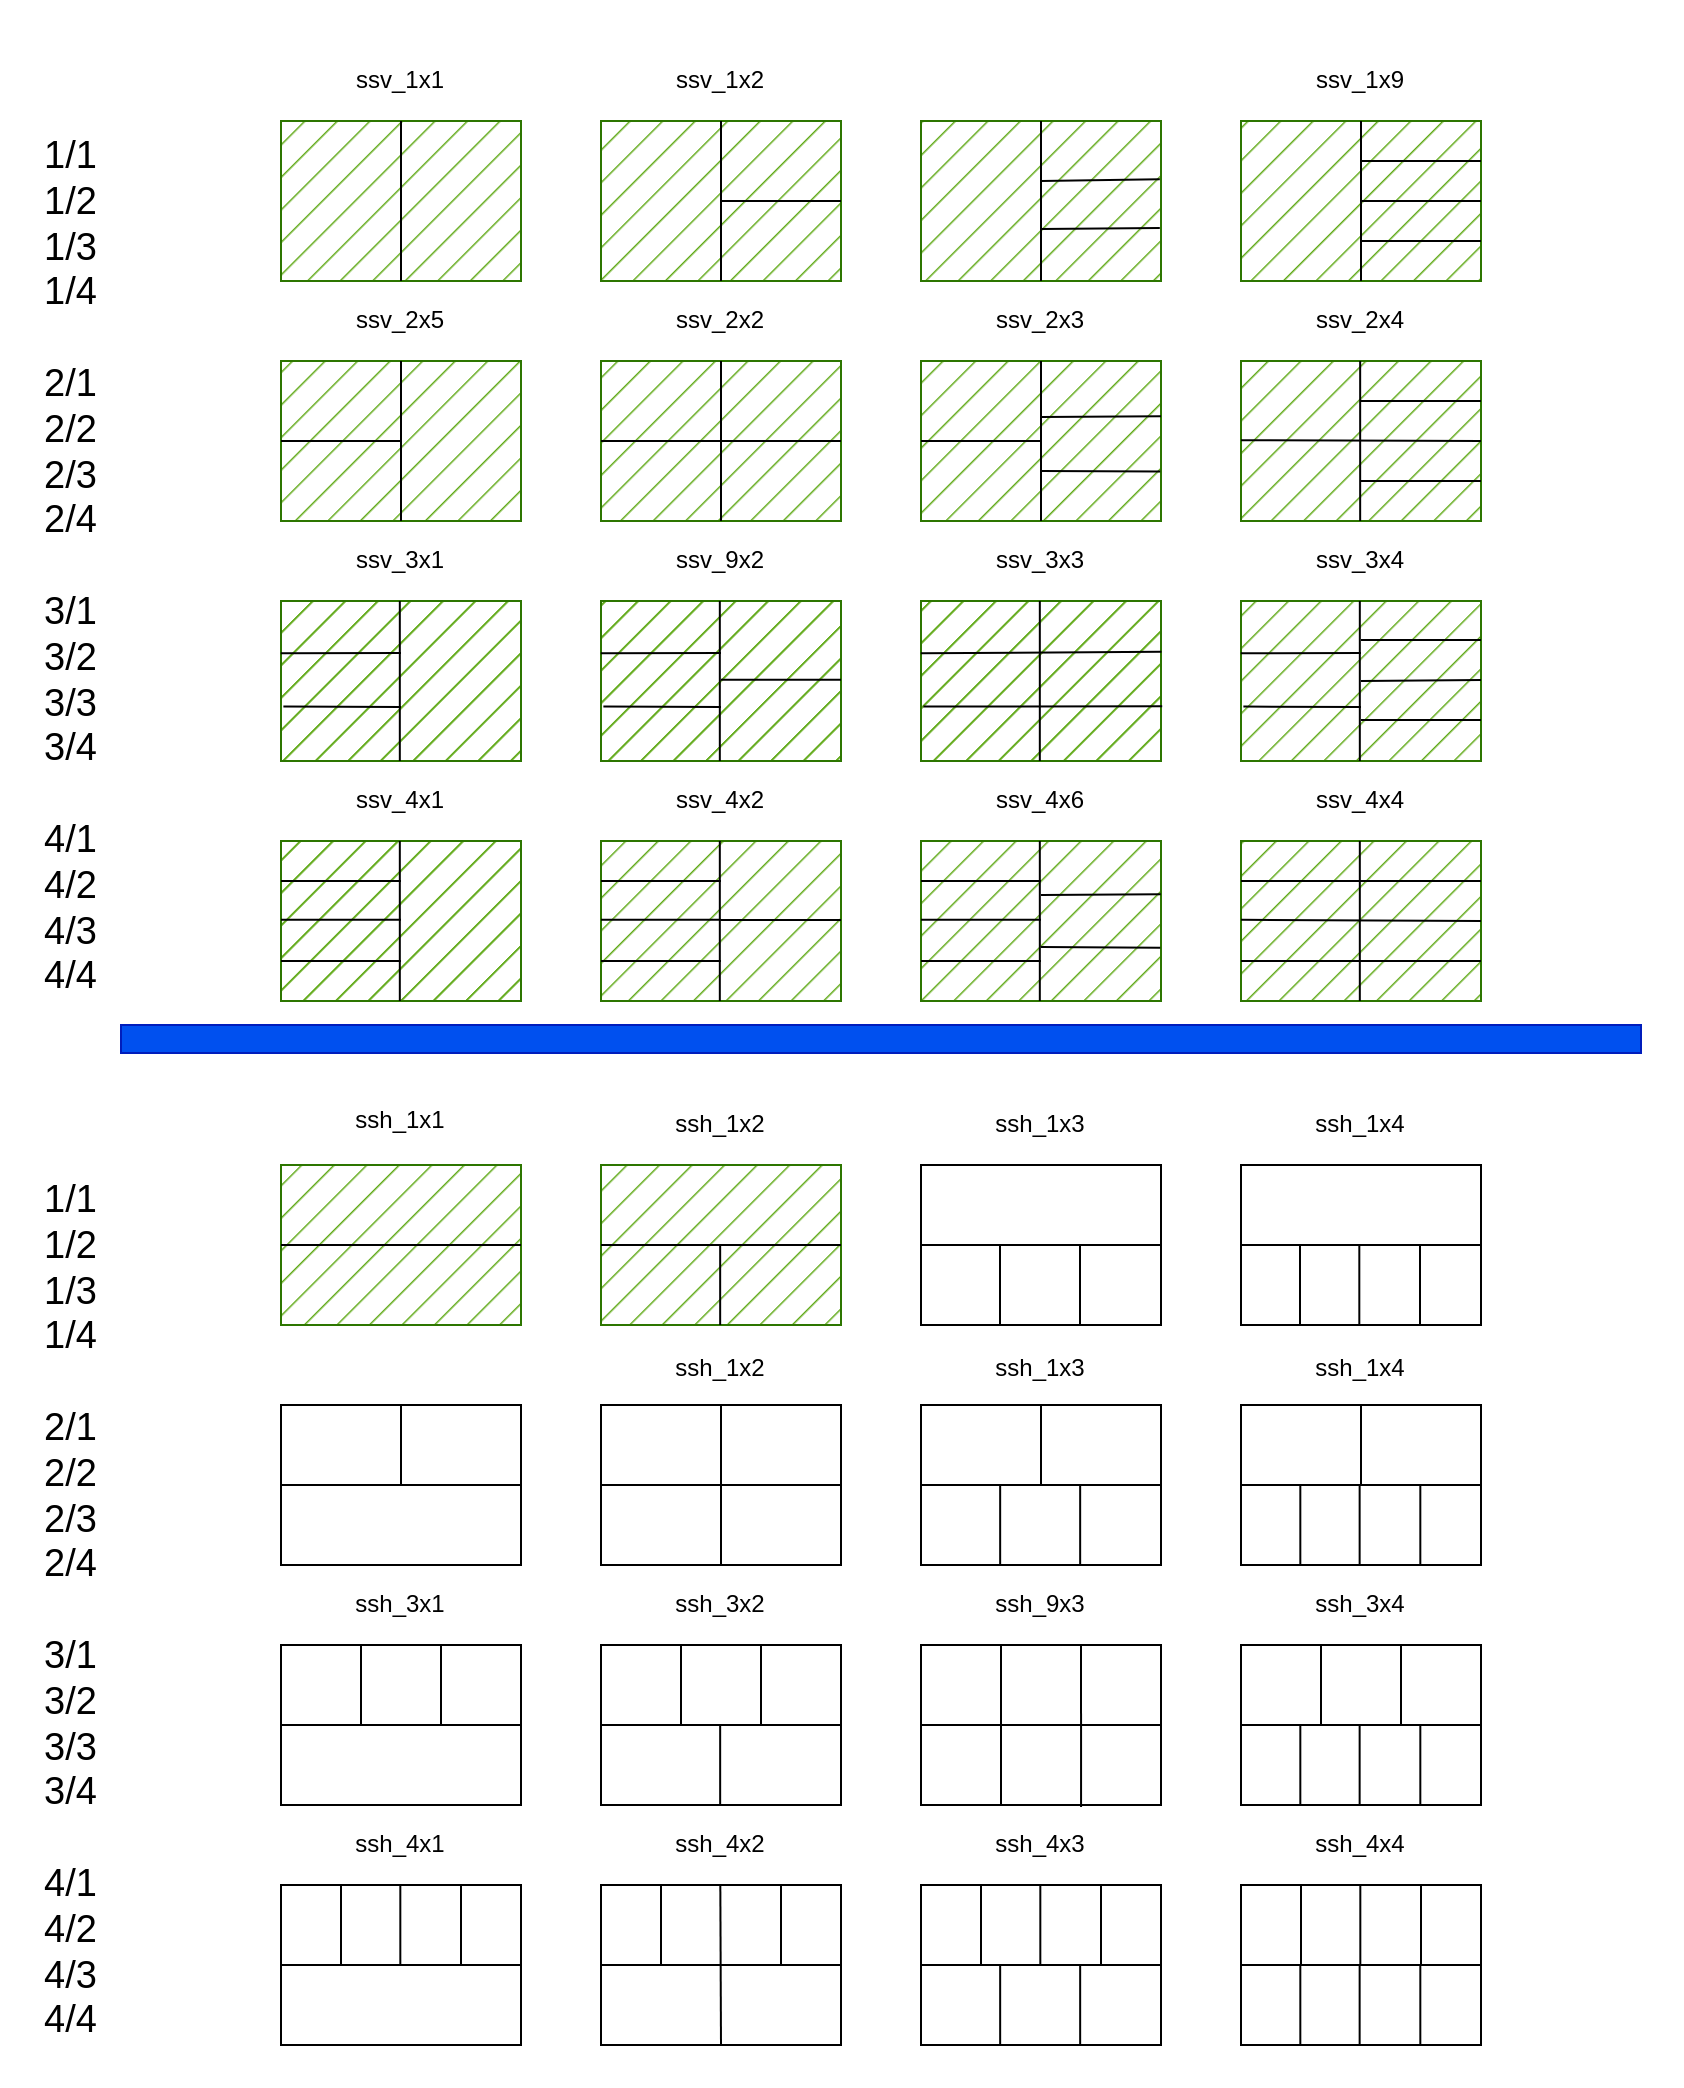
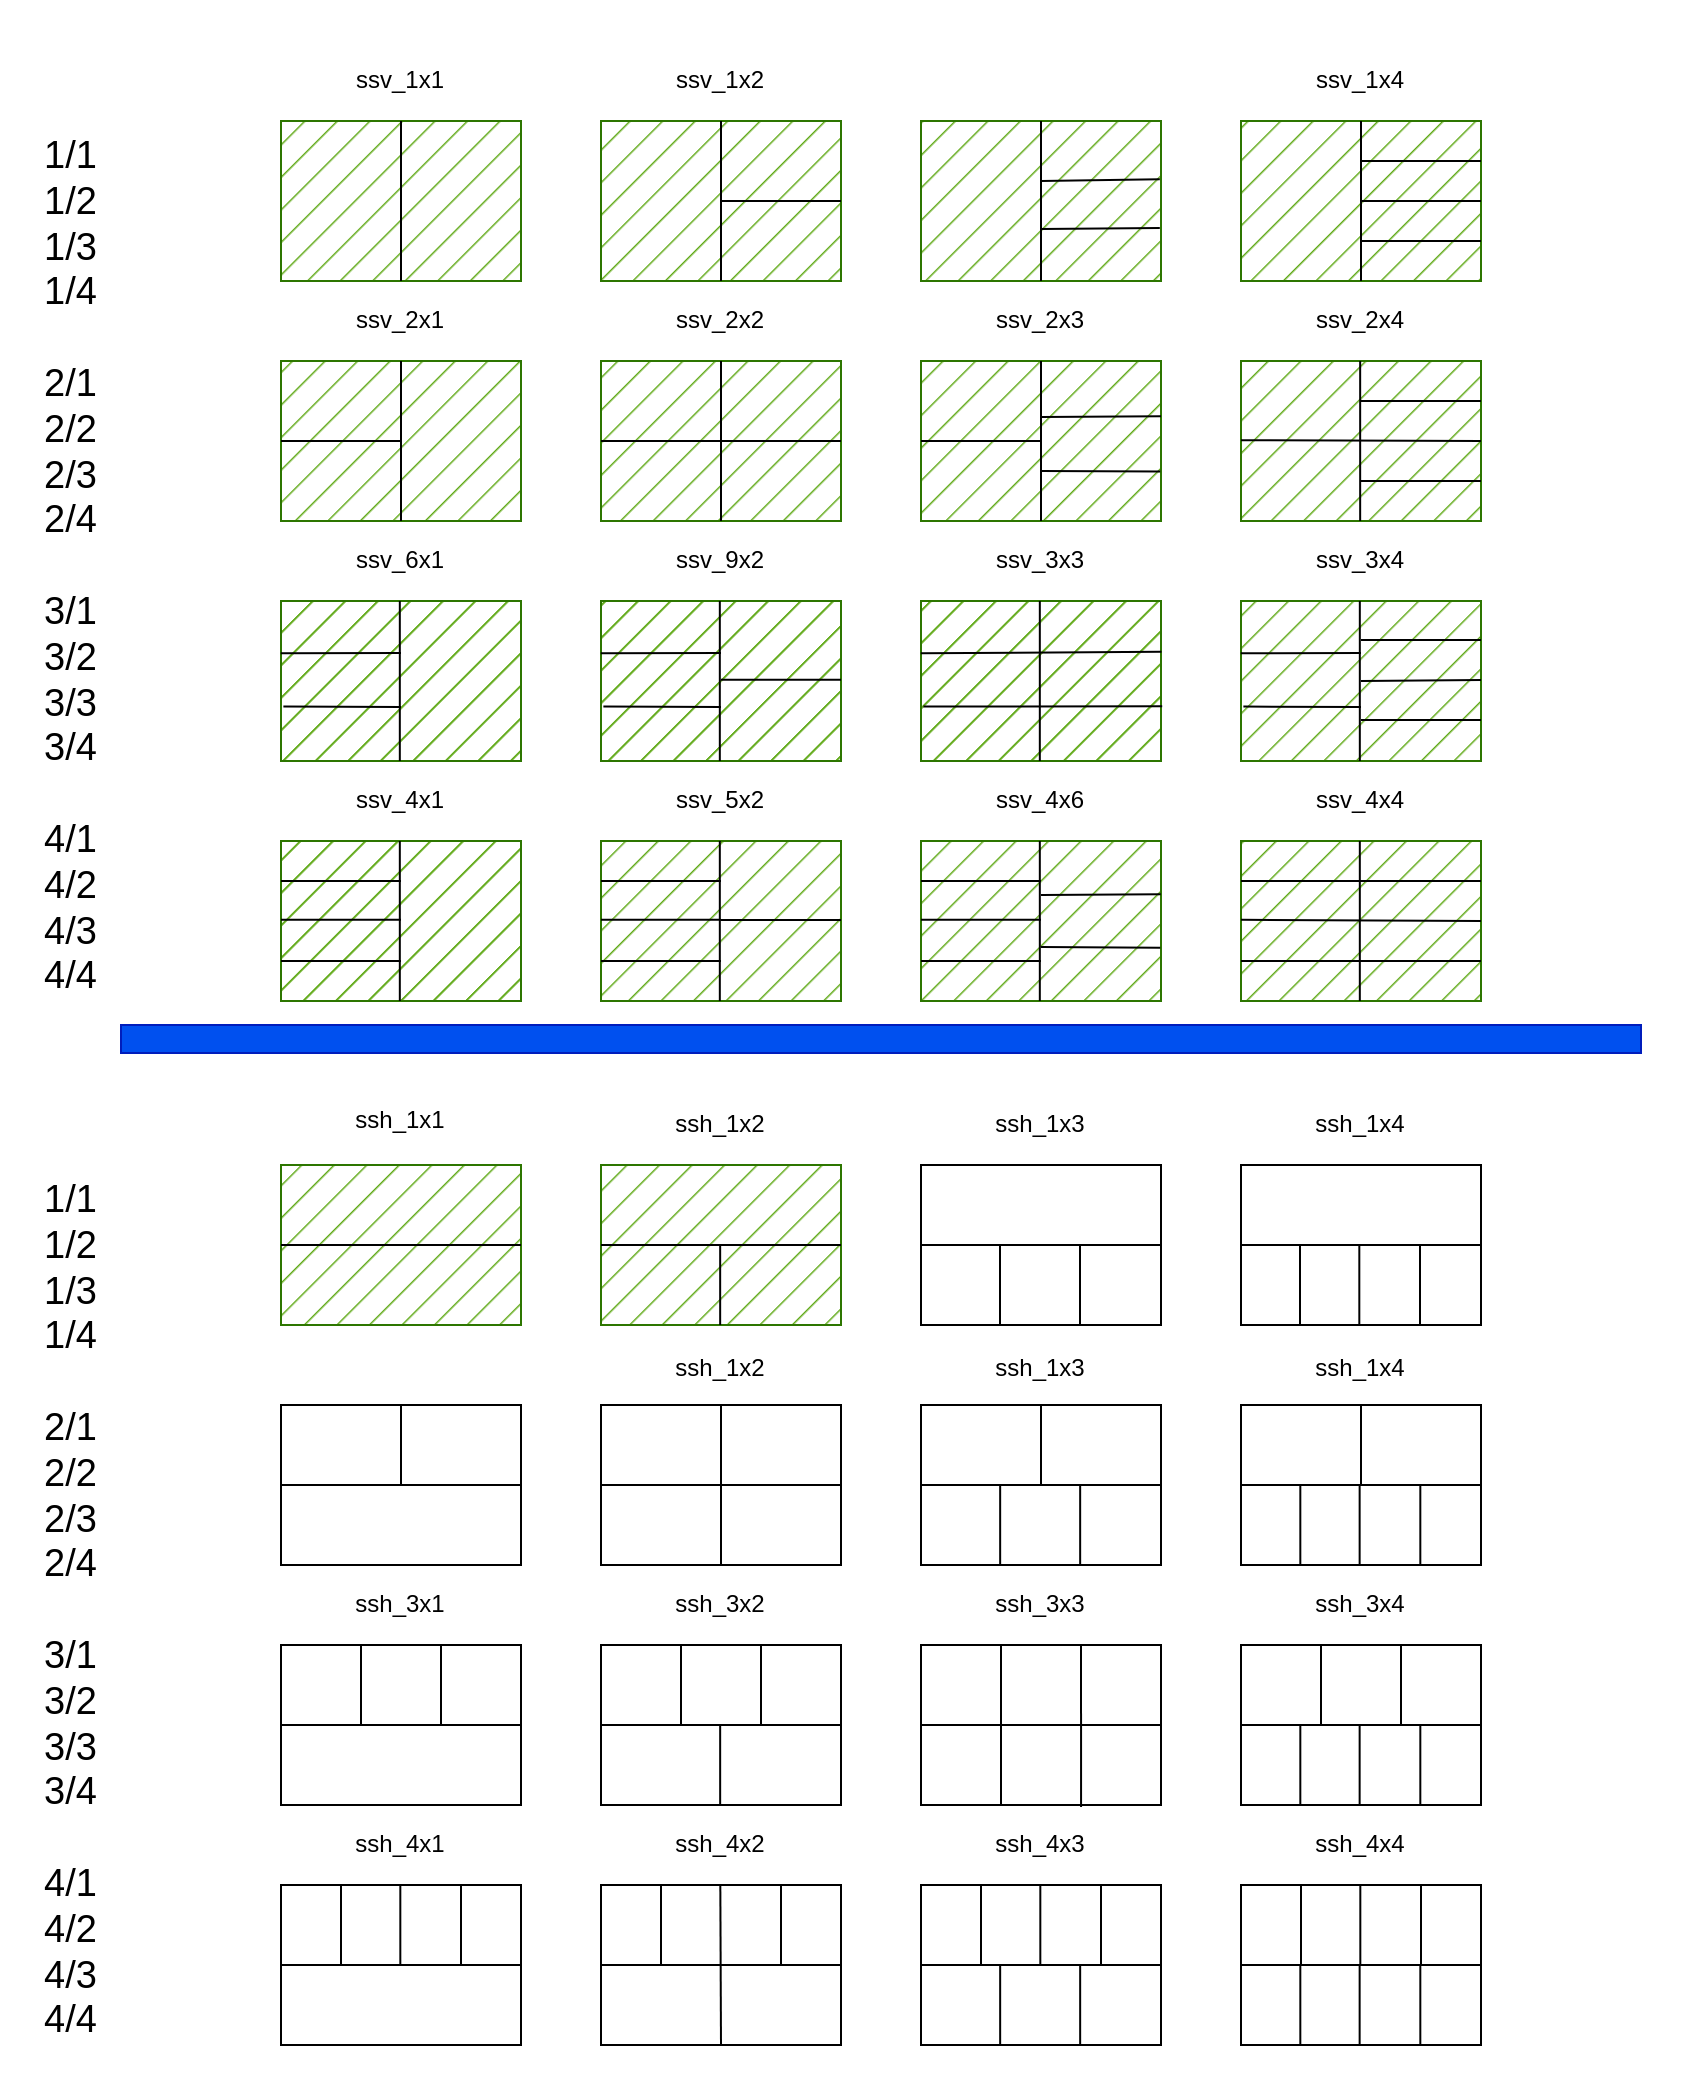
(1361, 81) -> (1361, 81)
(401, 321) -> (401, 321)
(401, 561) -> (401, 561)
(721, 801) -> (721, 801)
(1041, 1605) -> (1041, 1605)
